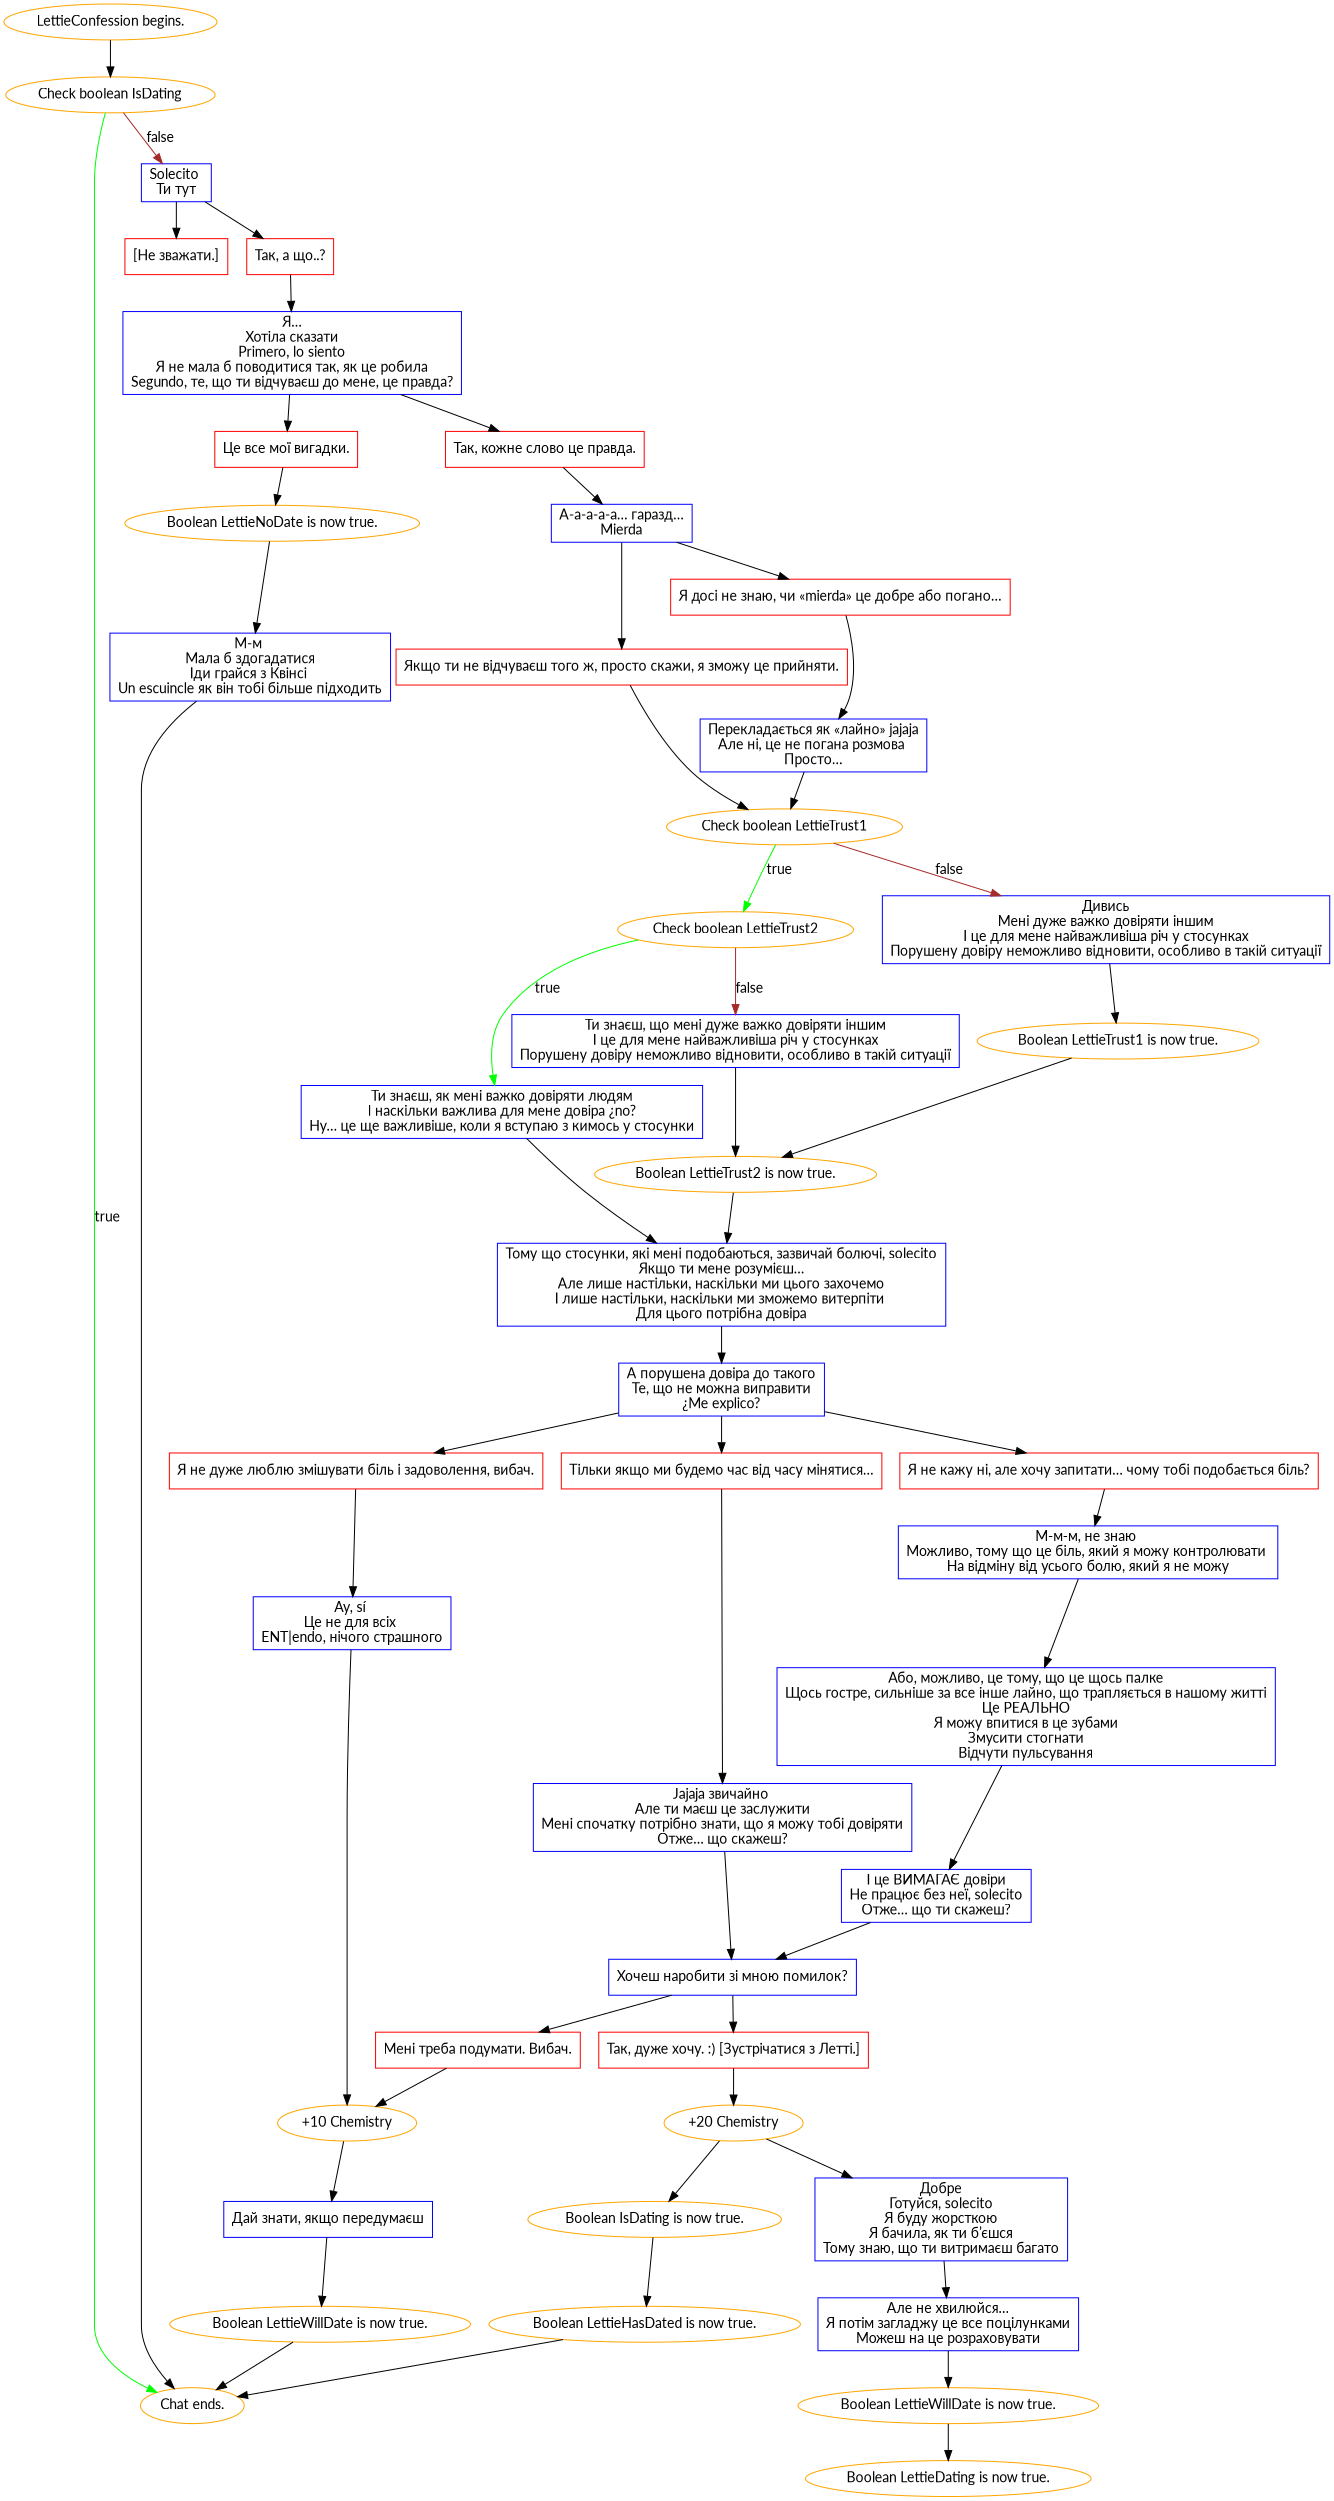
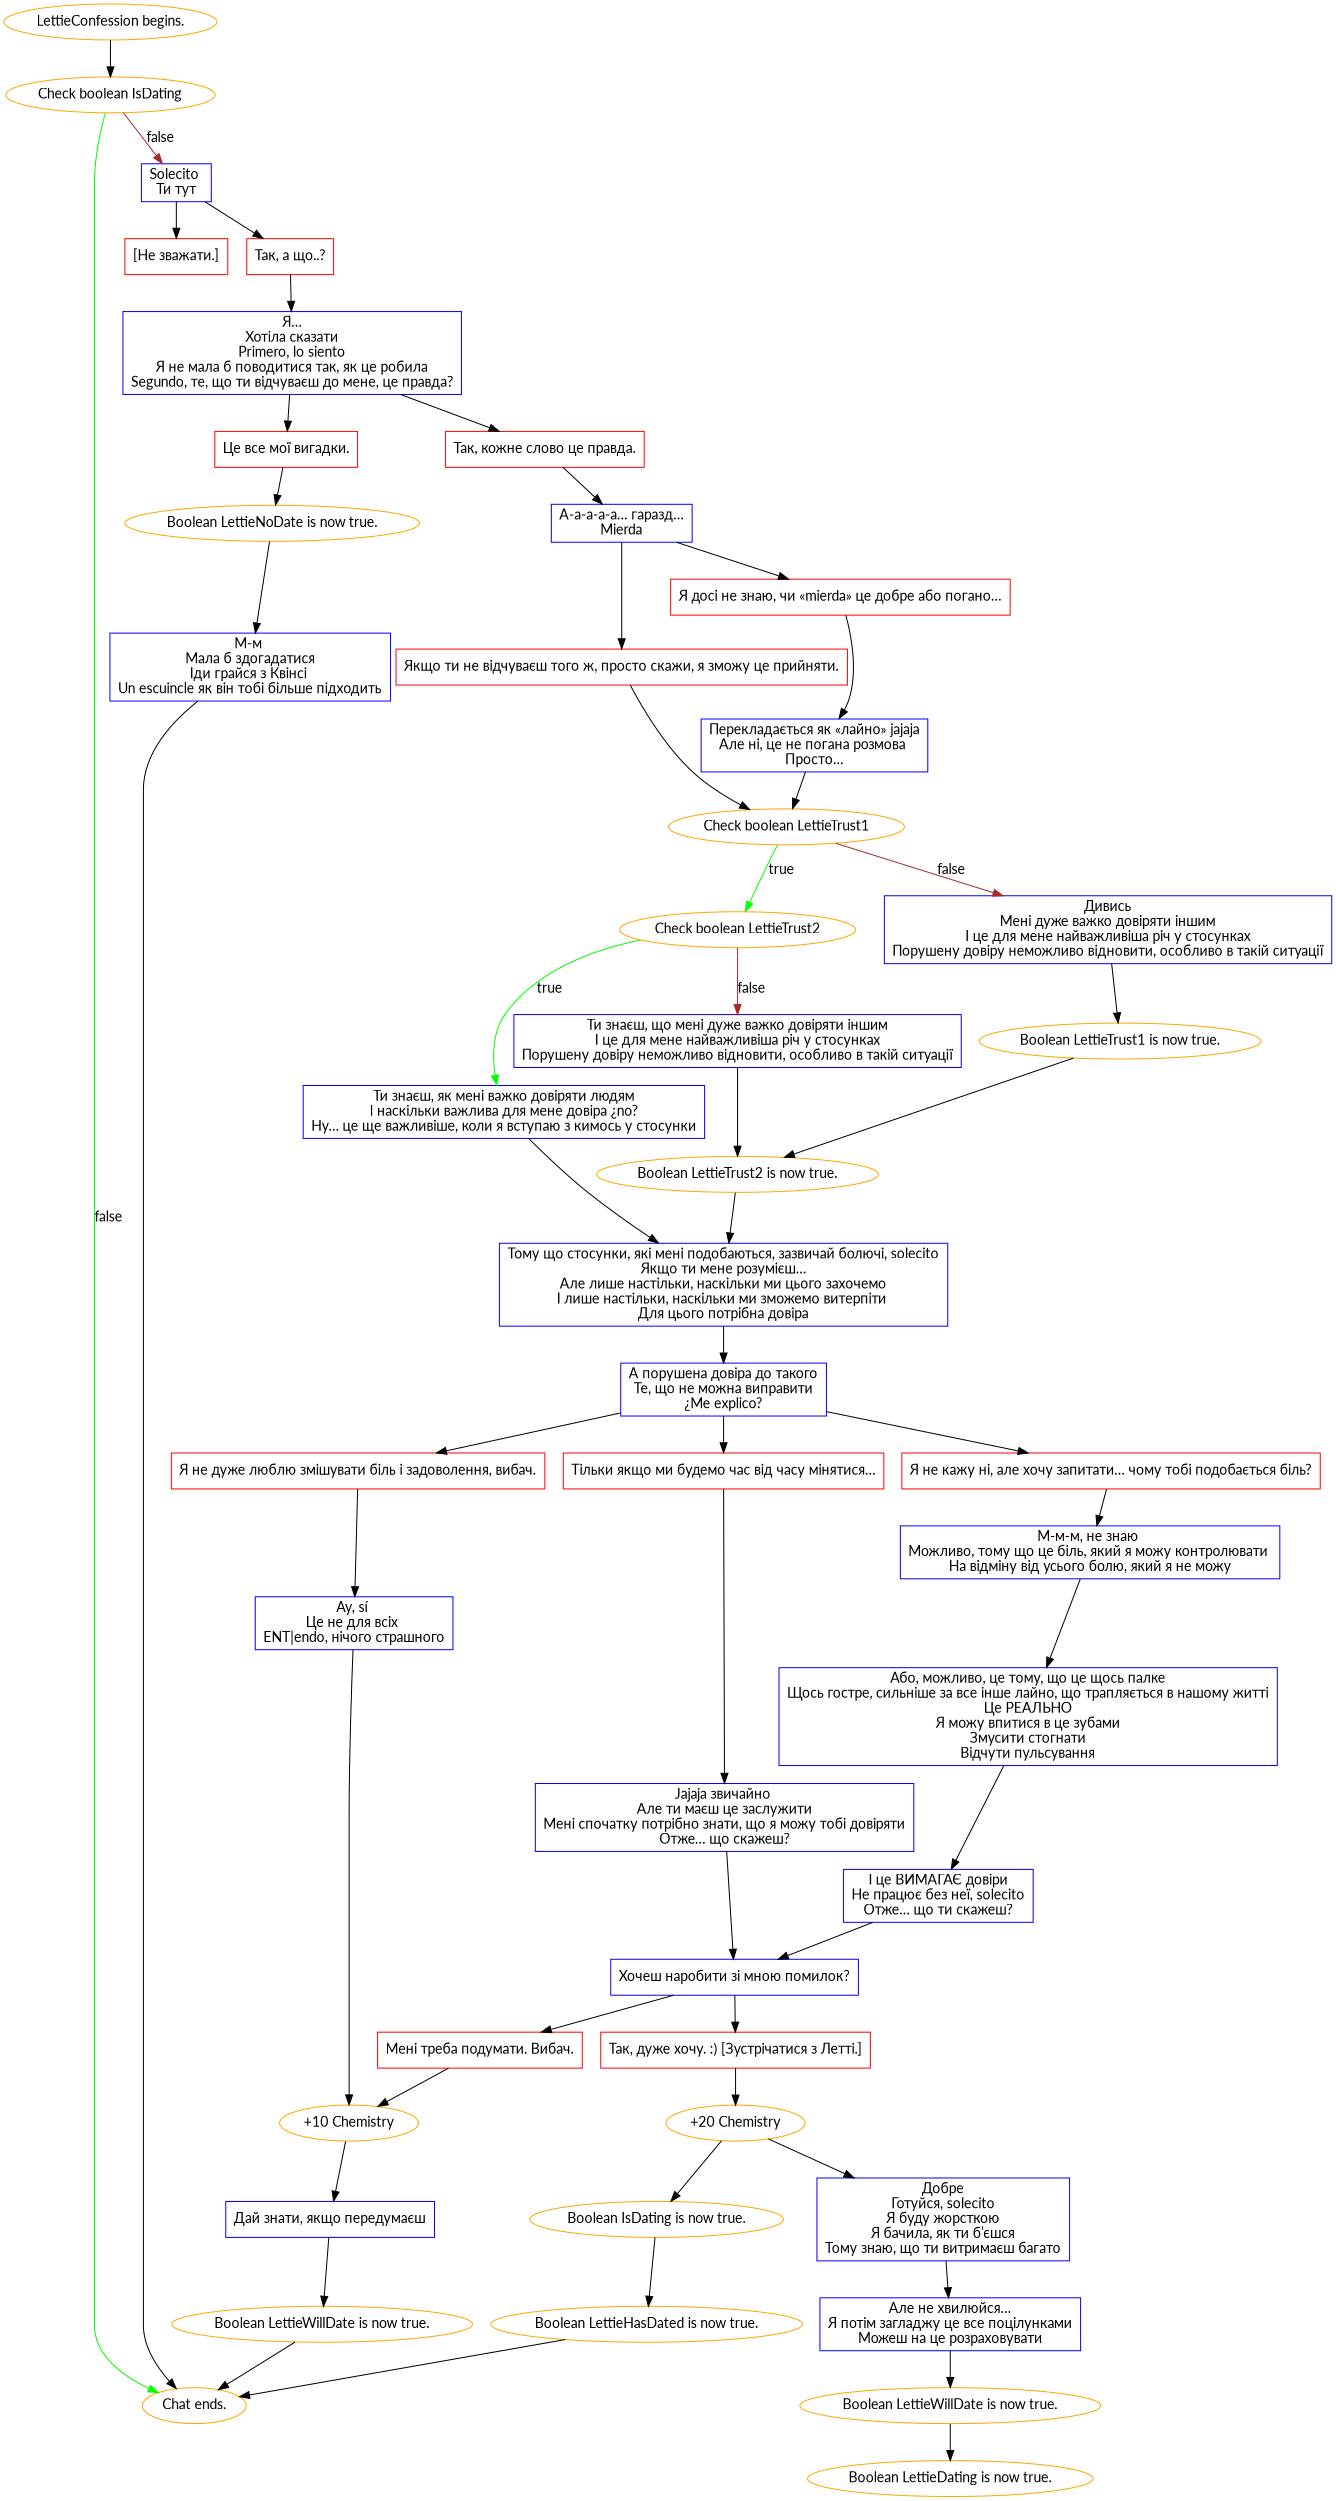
(107, 1218) -> (108, 1218)
